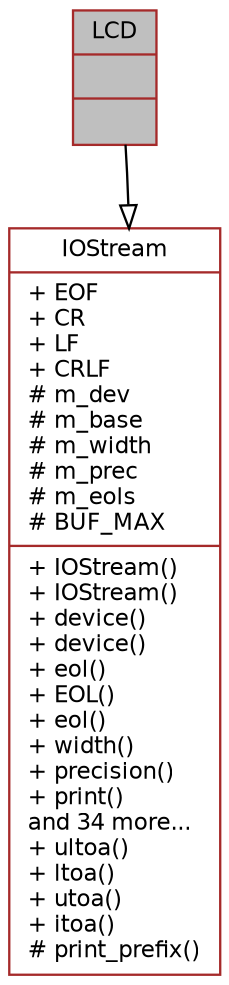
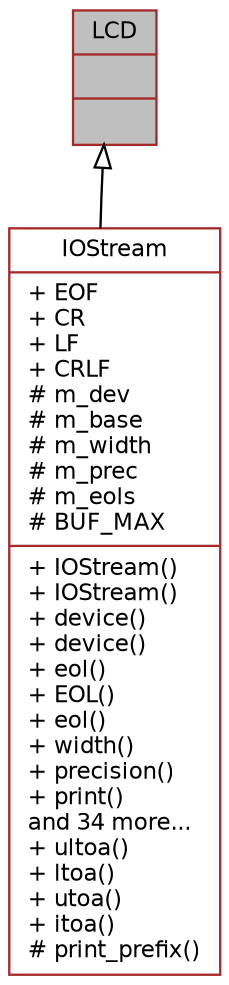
(127, 175) -> (101, 198)
